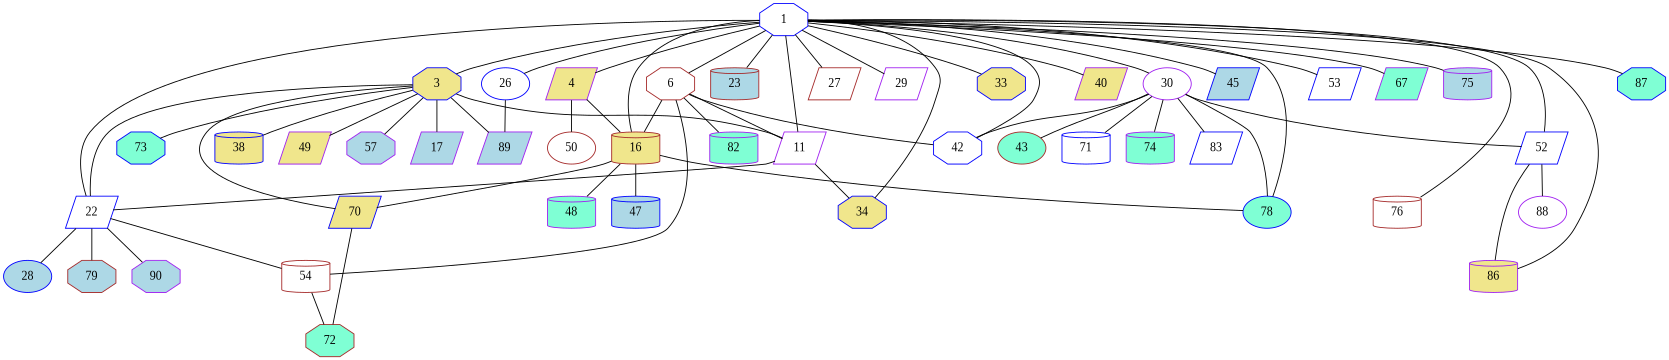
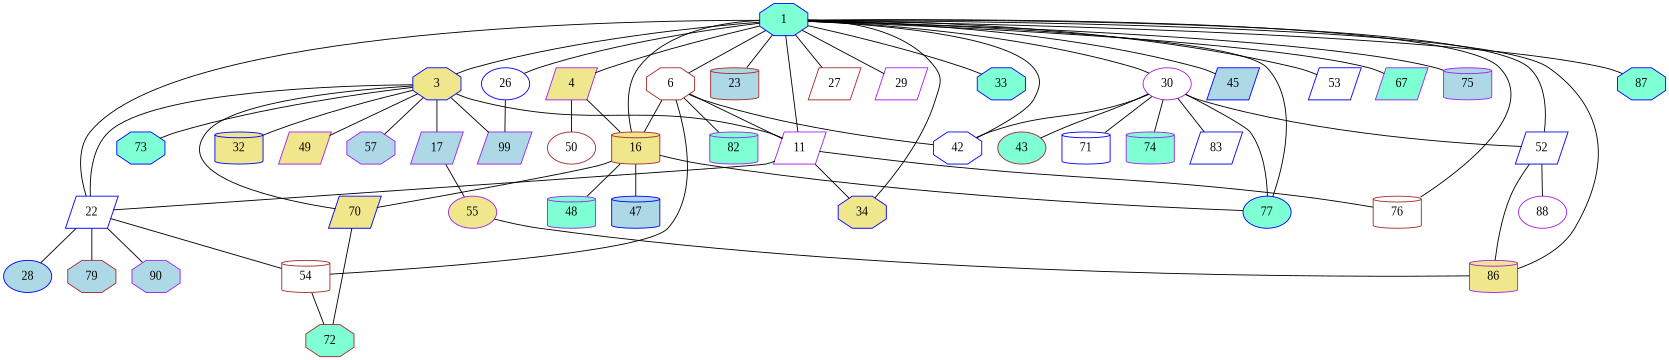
(784, 20) -> (784, 20)
(1001, 84) -> (1001, 84)
(1101, 84) -> none
(239, 148) -> (239, 148)
(505, 148) -> (505, 148)
none -> (1096, 178)
none -> (473, 212)
(1267, 212) -> (1267, 212)
